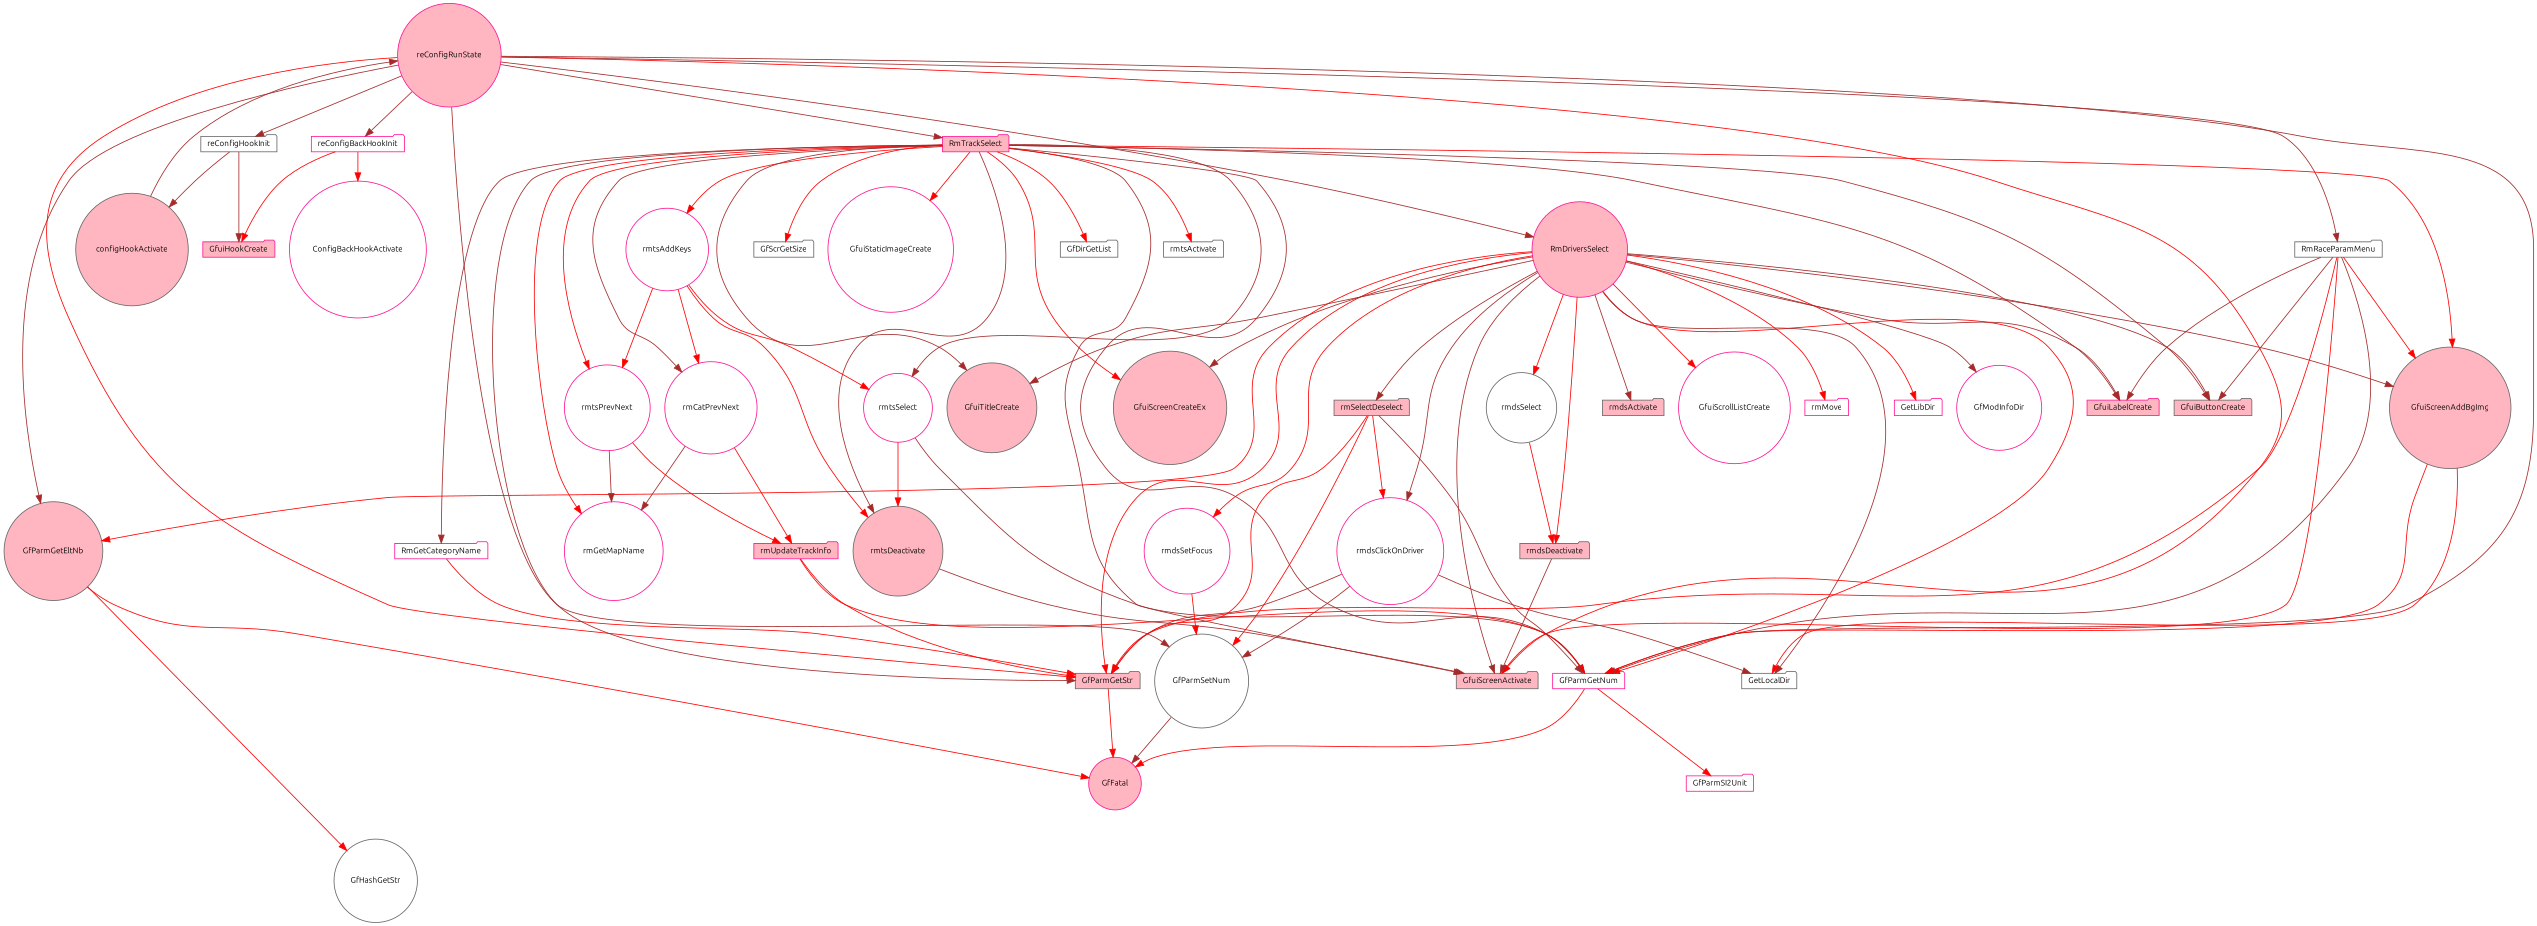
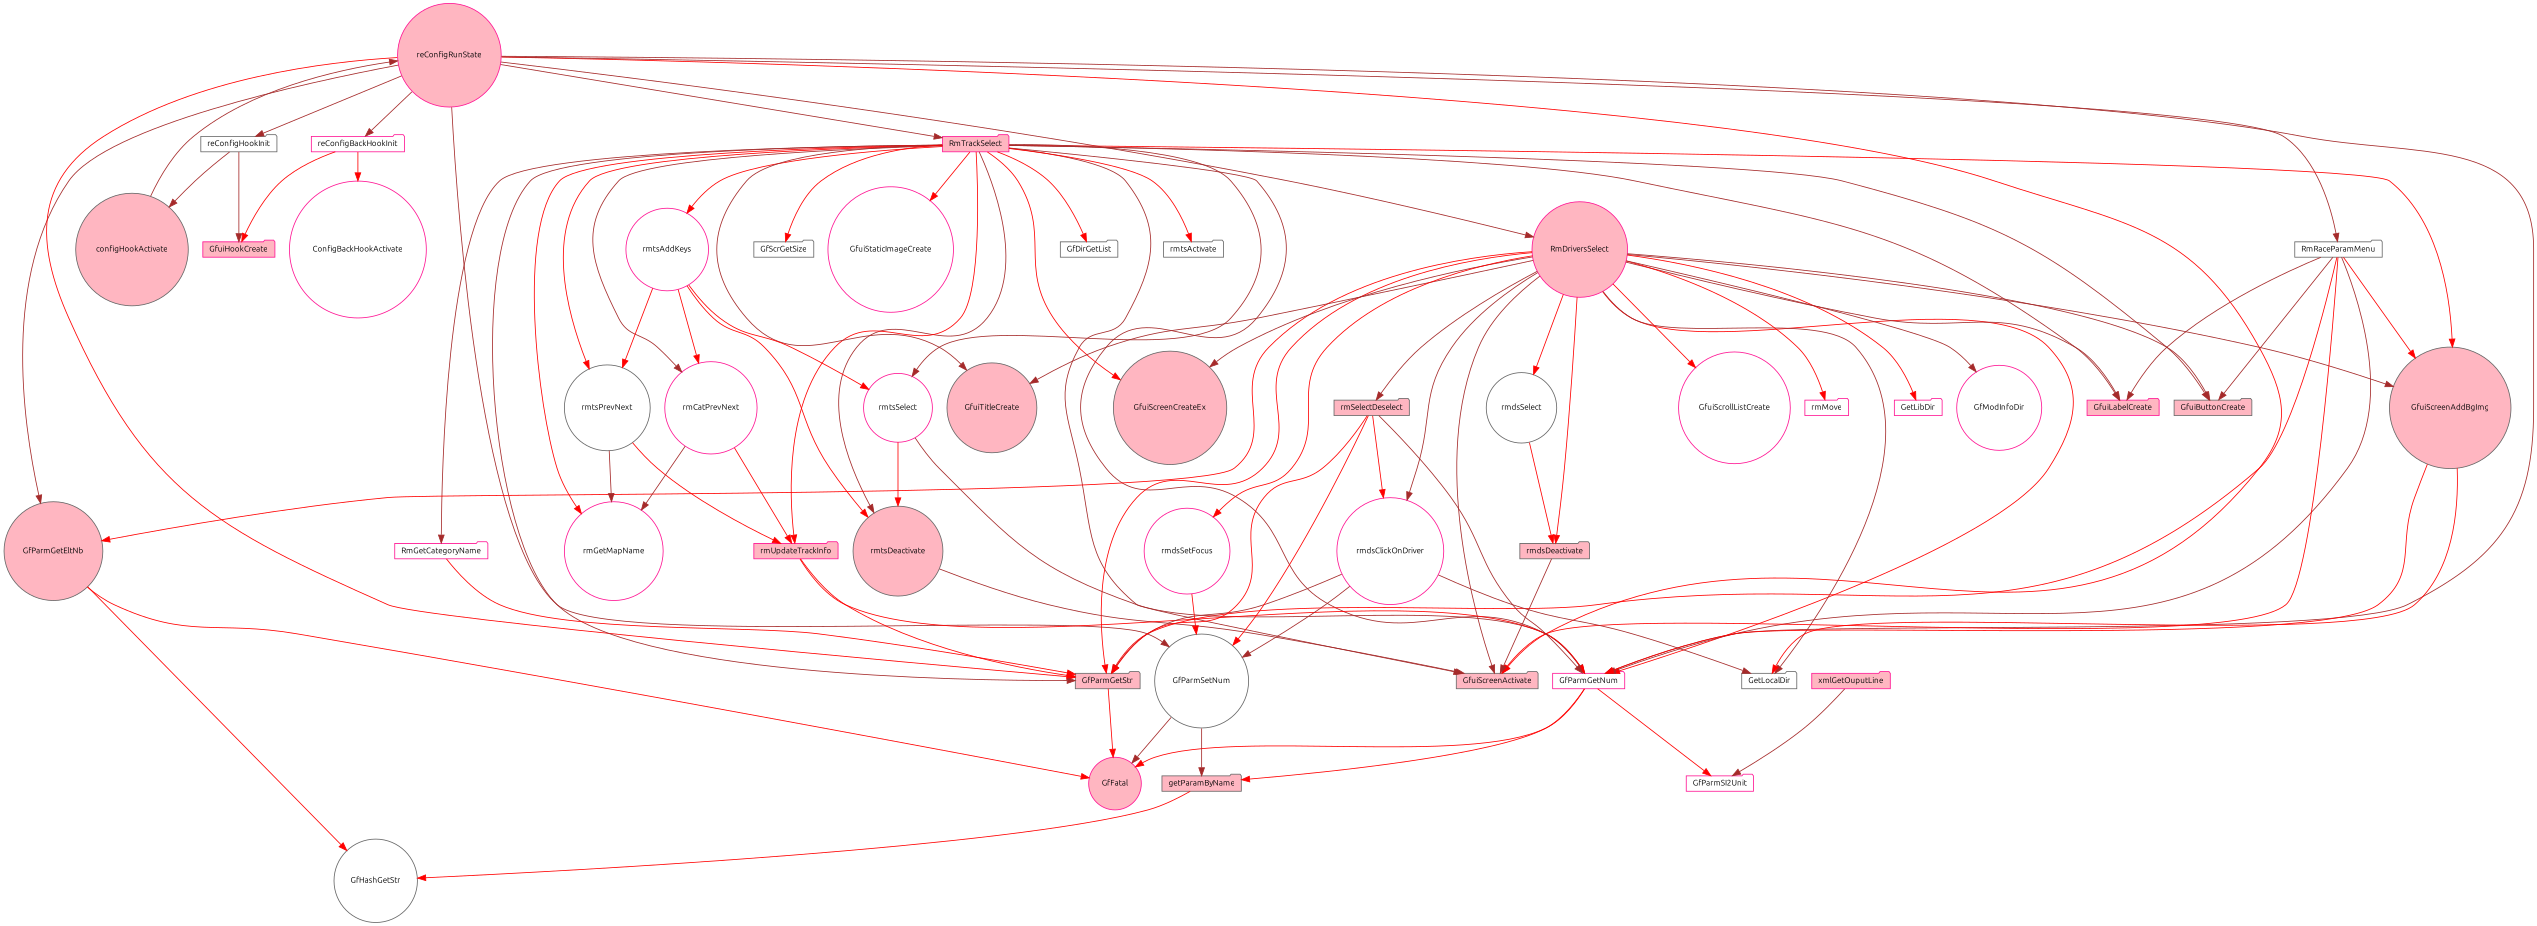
none -> (945, 330)
(607, 408) -> (607, 408)
(1633, 408) -> none
none -> (1851, 681)
none -> (1202, 784)
